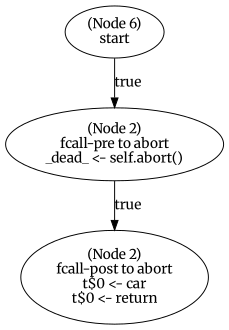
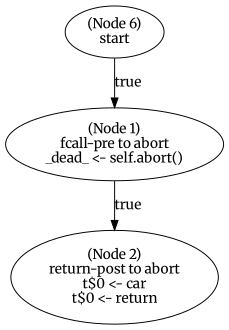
(115, 144) -> (115, 144)
(115, 277) -> (115, 277)
